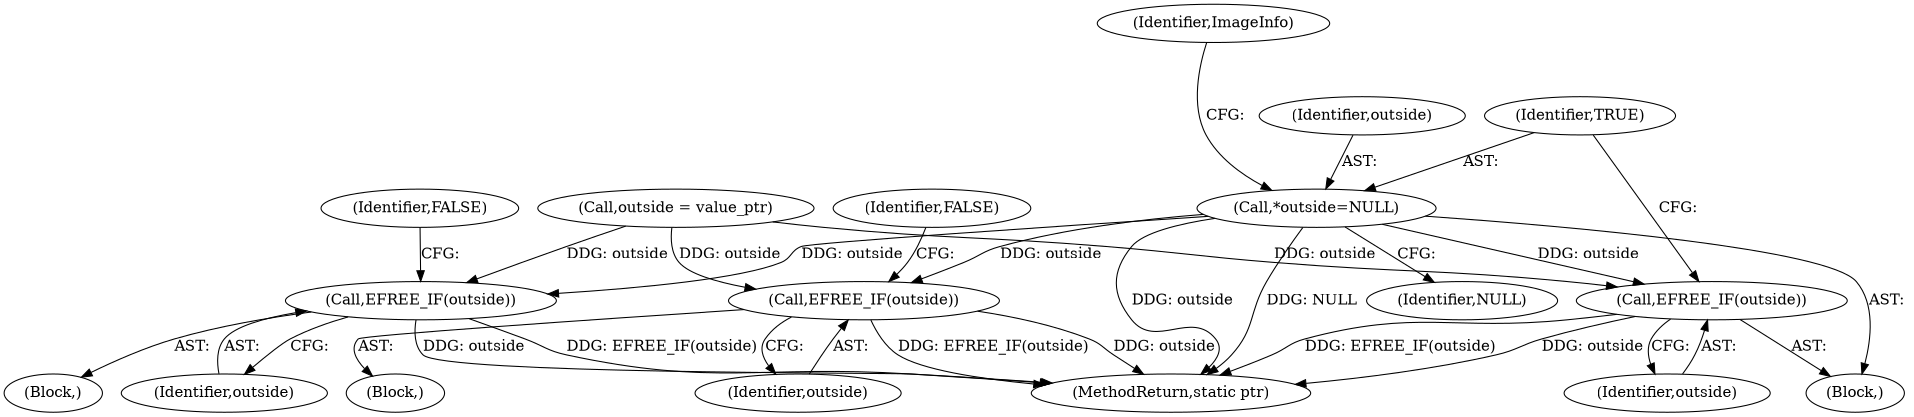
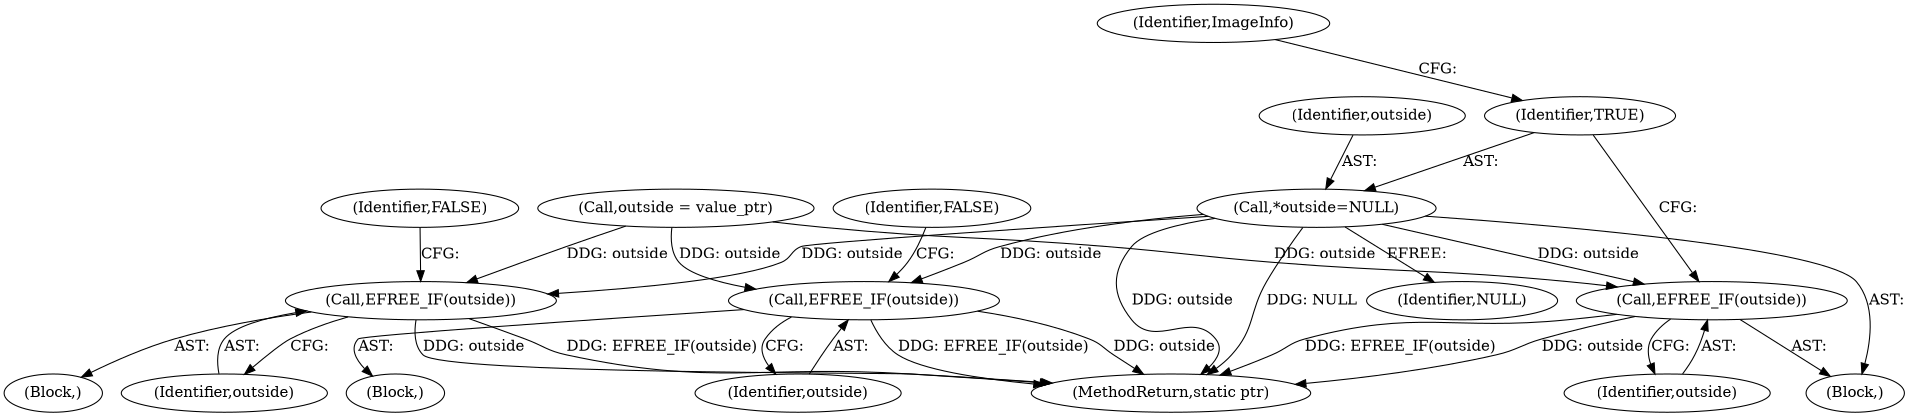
(1203, 126) -> (1394, 69)
(1419, 254) -> (1419, 254)
